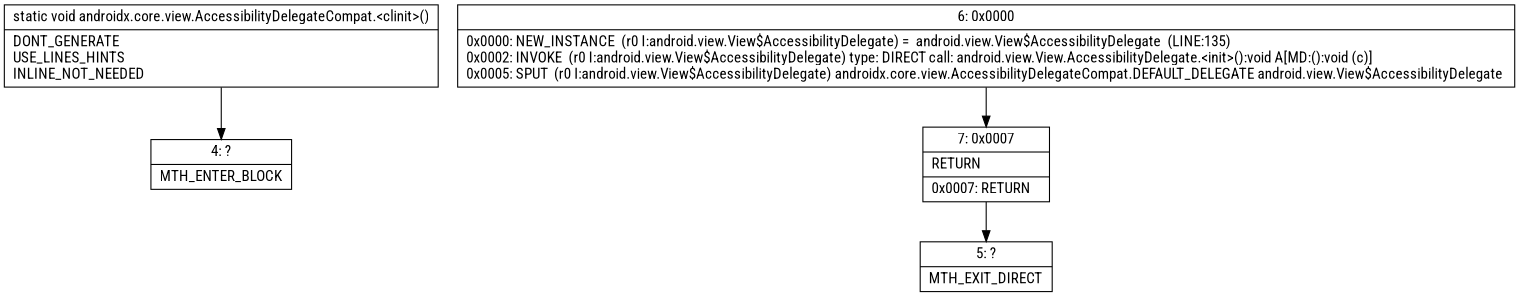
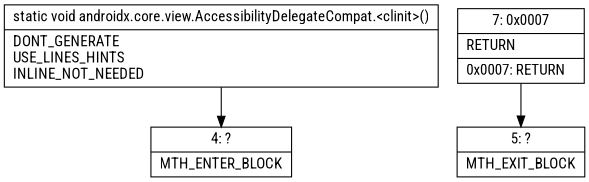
(986, 46) -> none
(986, 279) -> (521, 164)
